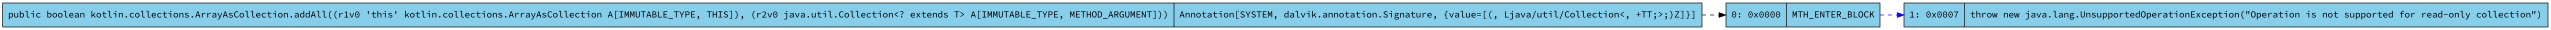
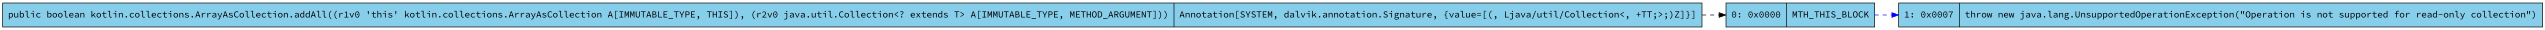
(1833, 15) -> (1831, 15)
